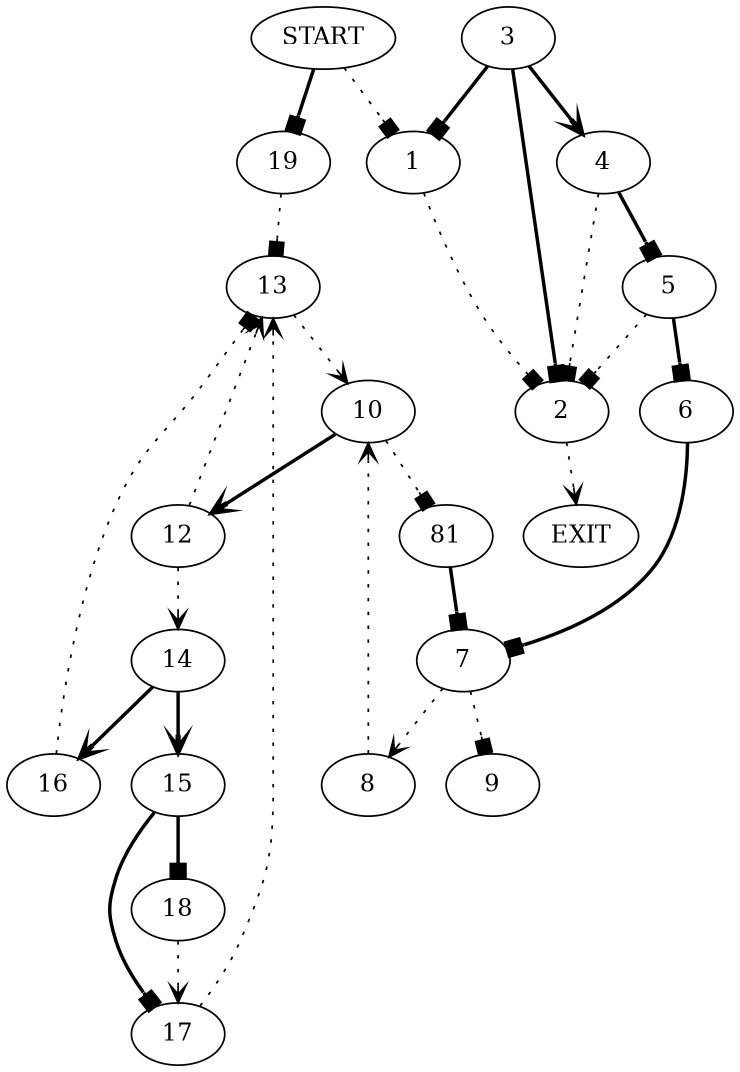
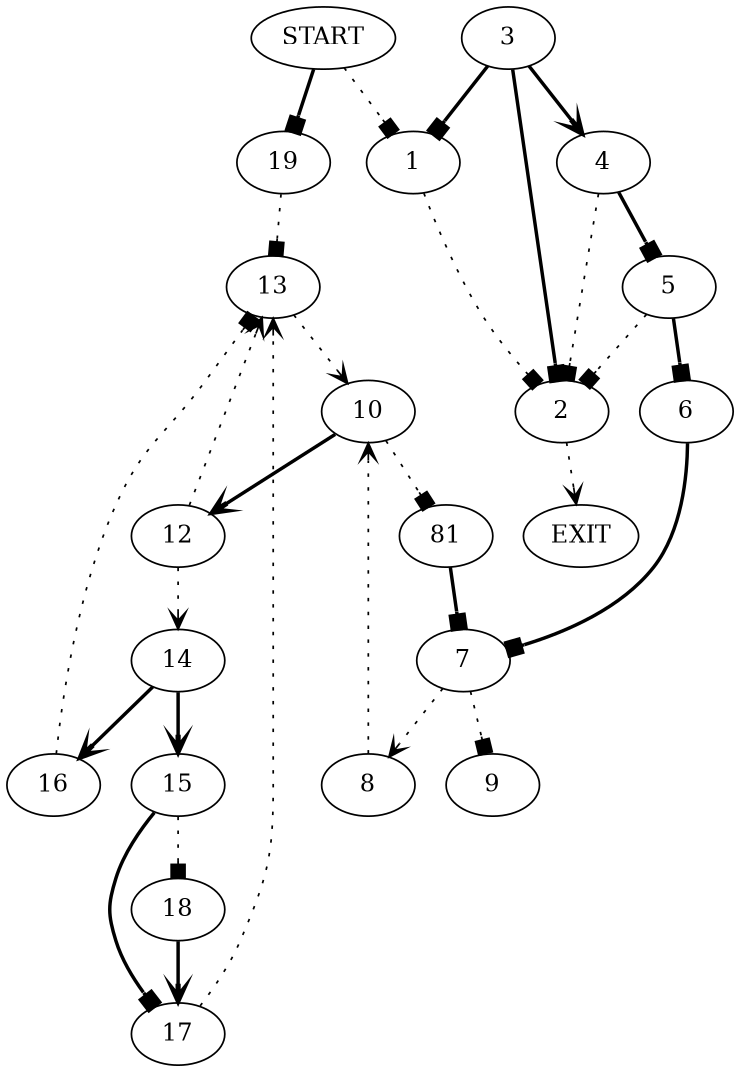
(178, 839) -> (178, 839)
(178, 963) -> (178, 963)
